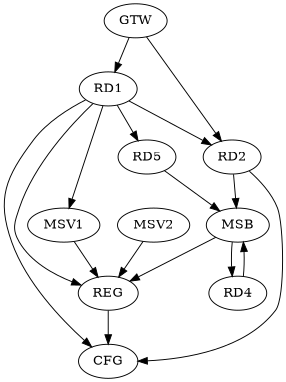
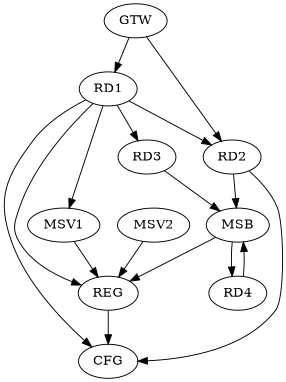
(147, 157) -> (147, 157)
